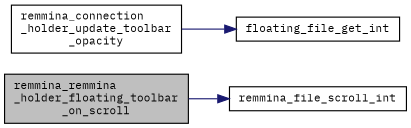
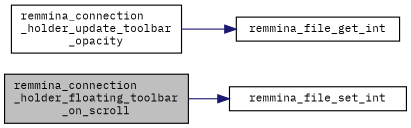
(318, 29) -> (318, 29)
(96, 99) -> (96, 99)
(318, 99) -> (318, 99)
